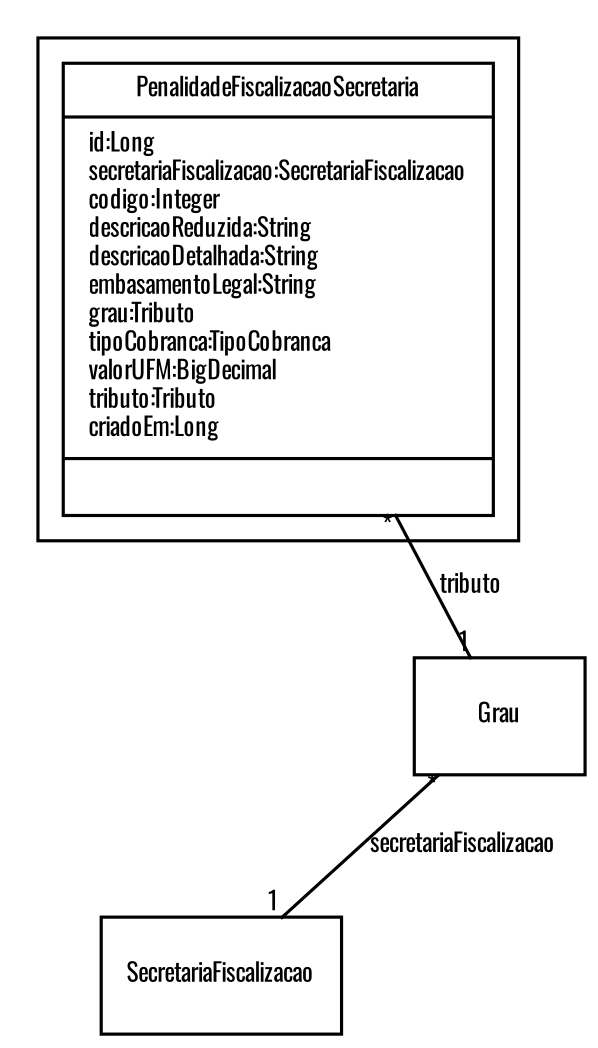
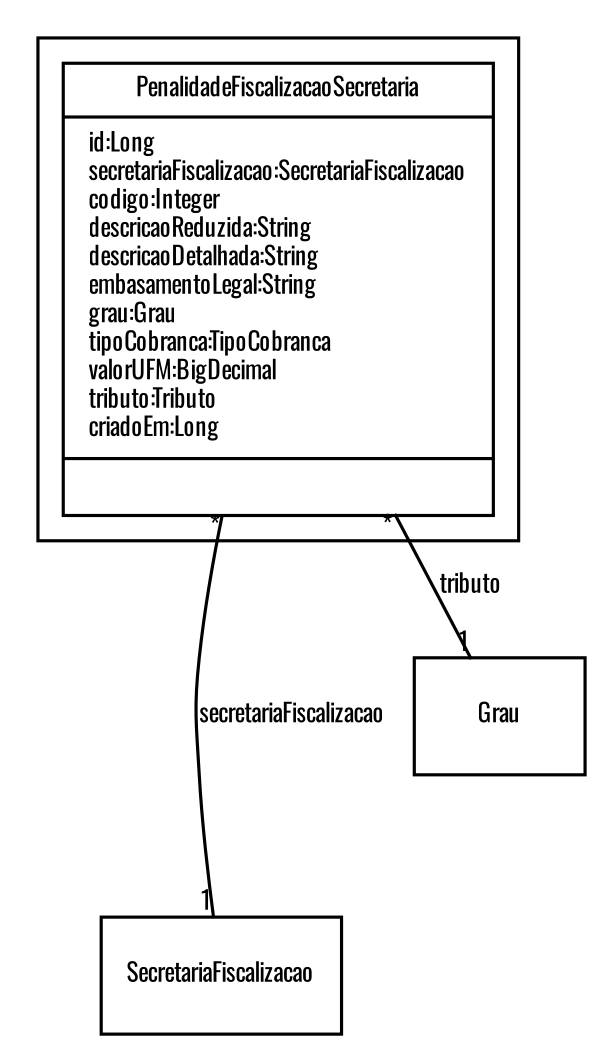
(142, 315) -> (133, 315)
(360, 846) -> (196, 716)
